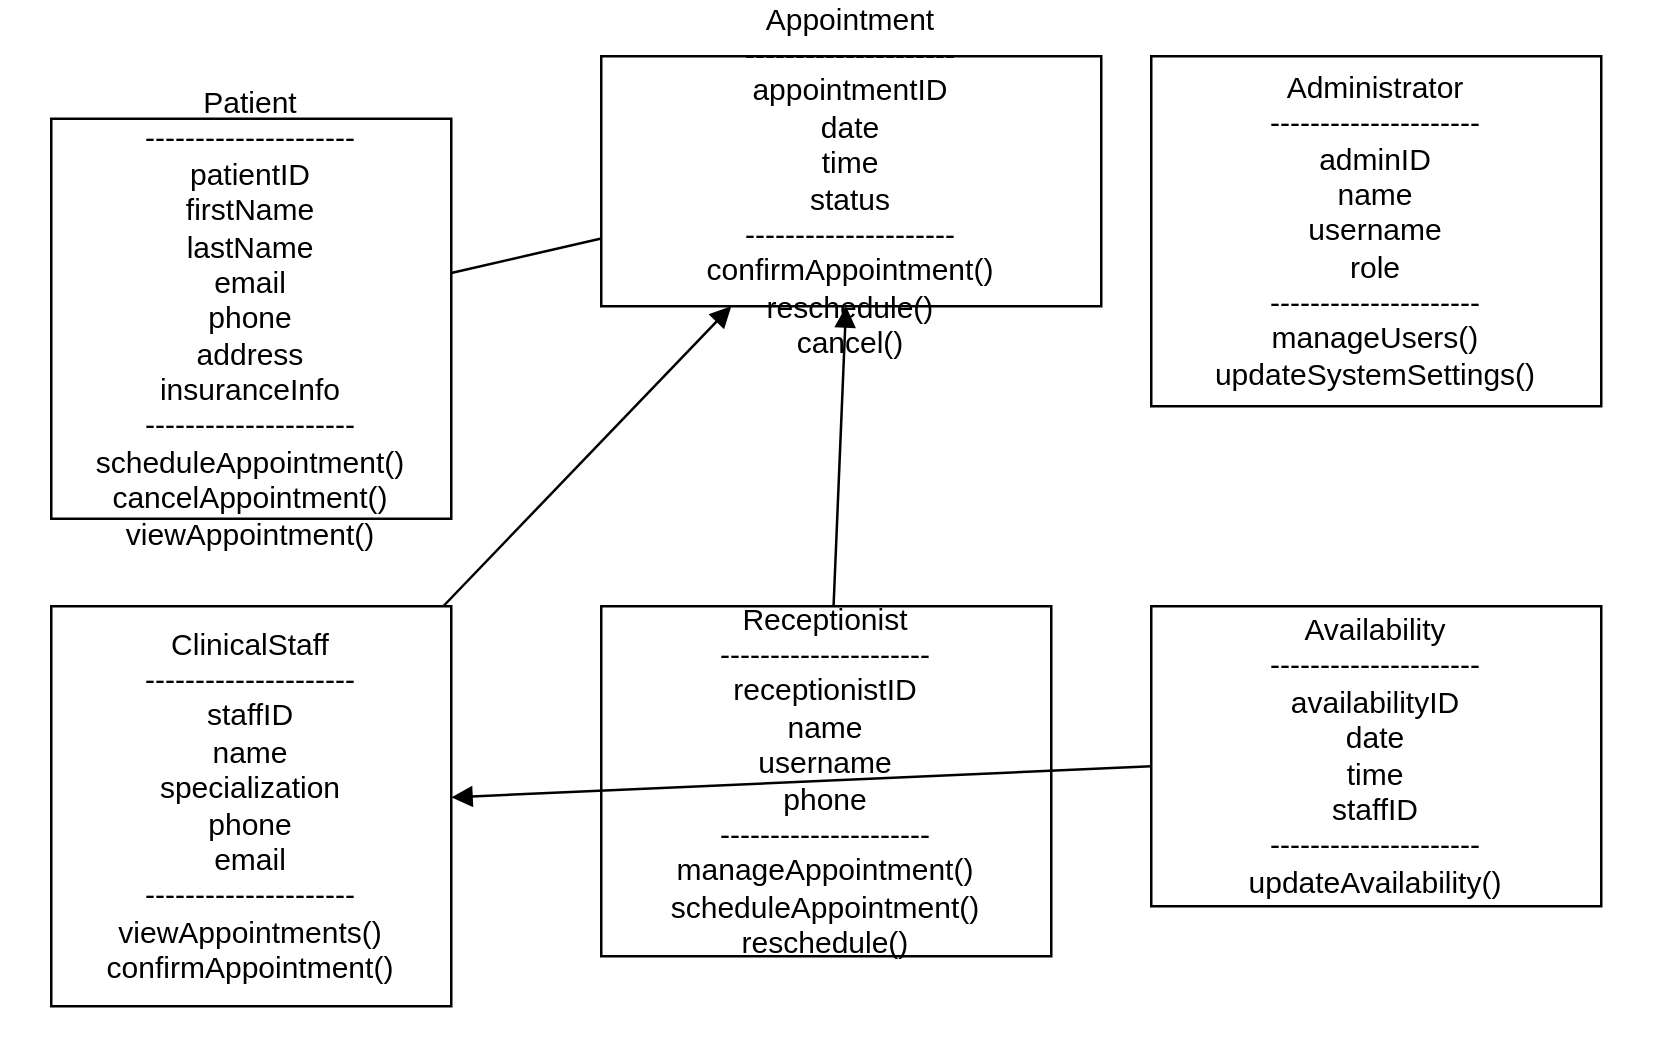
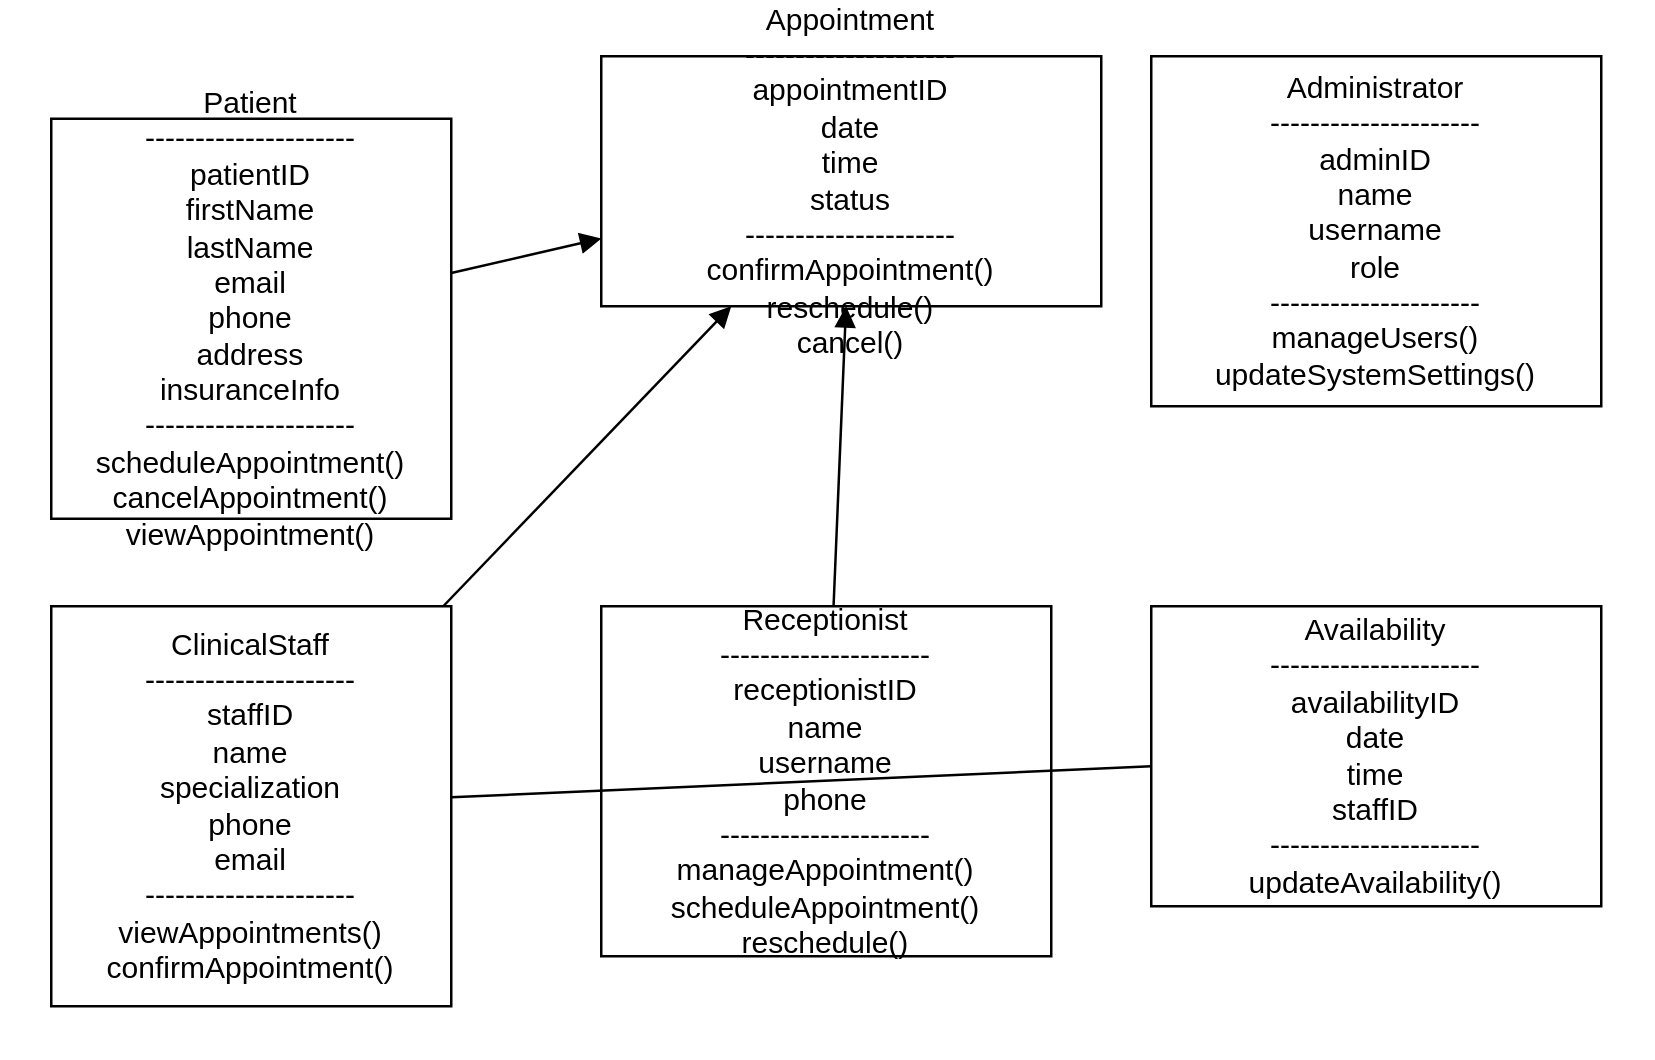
(589, 241) -> (580, 244)
(473, 796) -> (464, 797)
